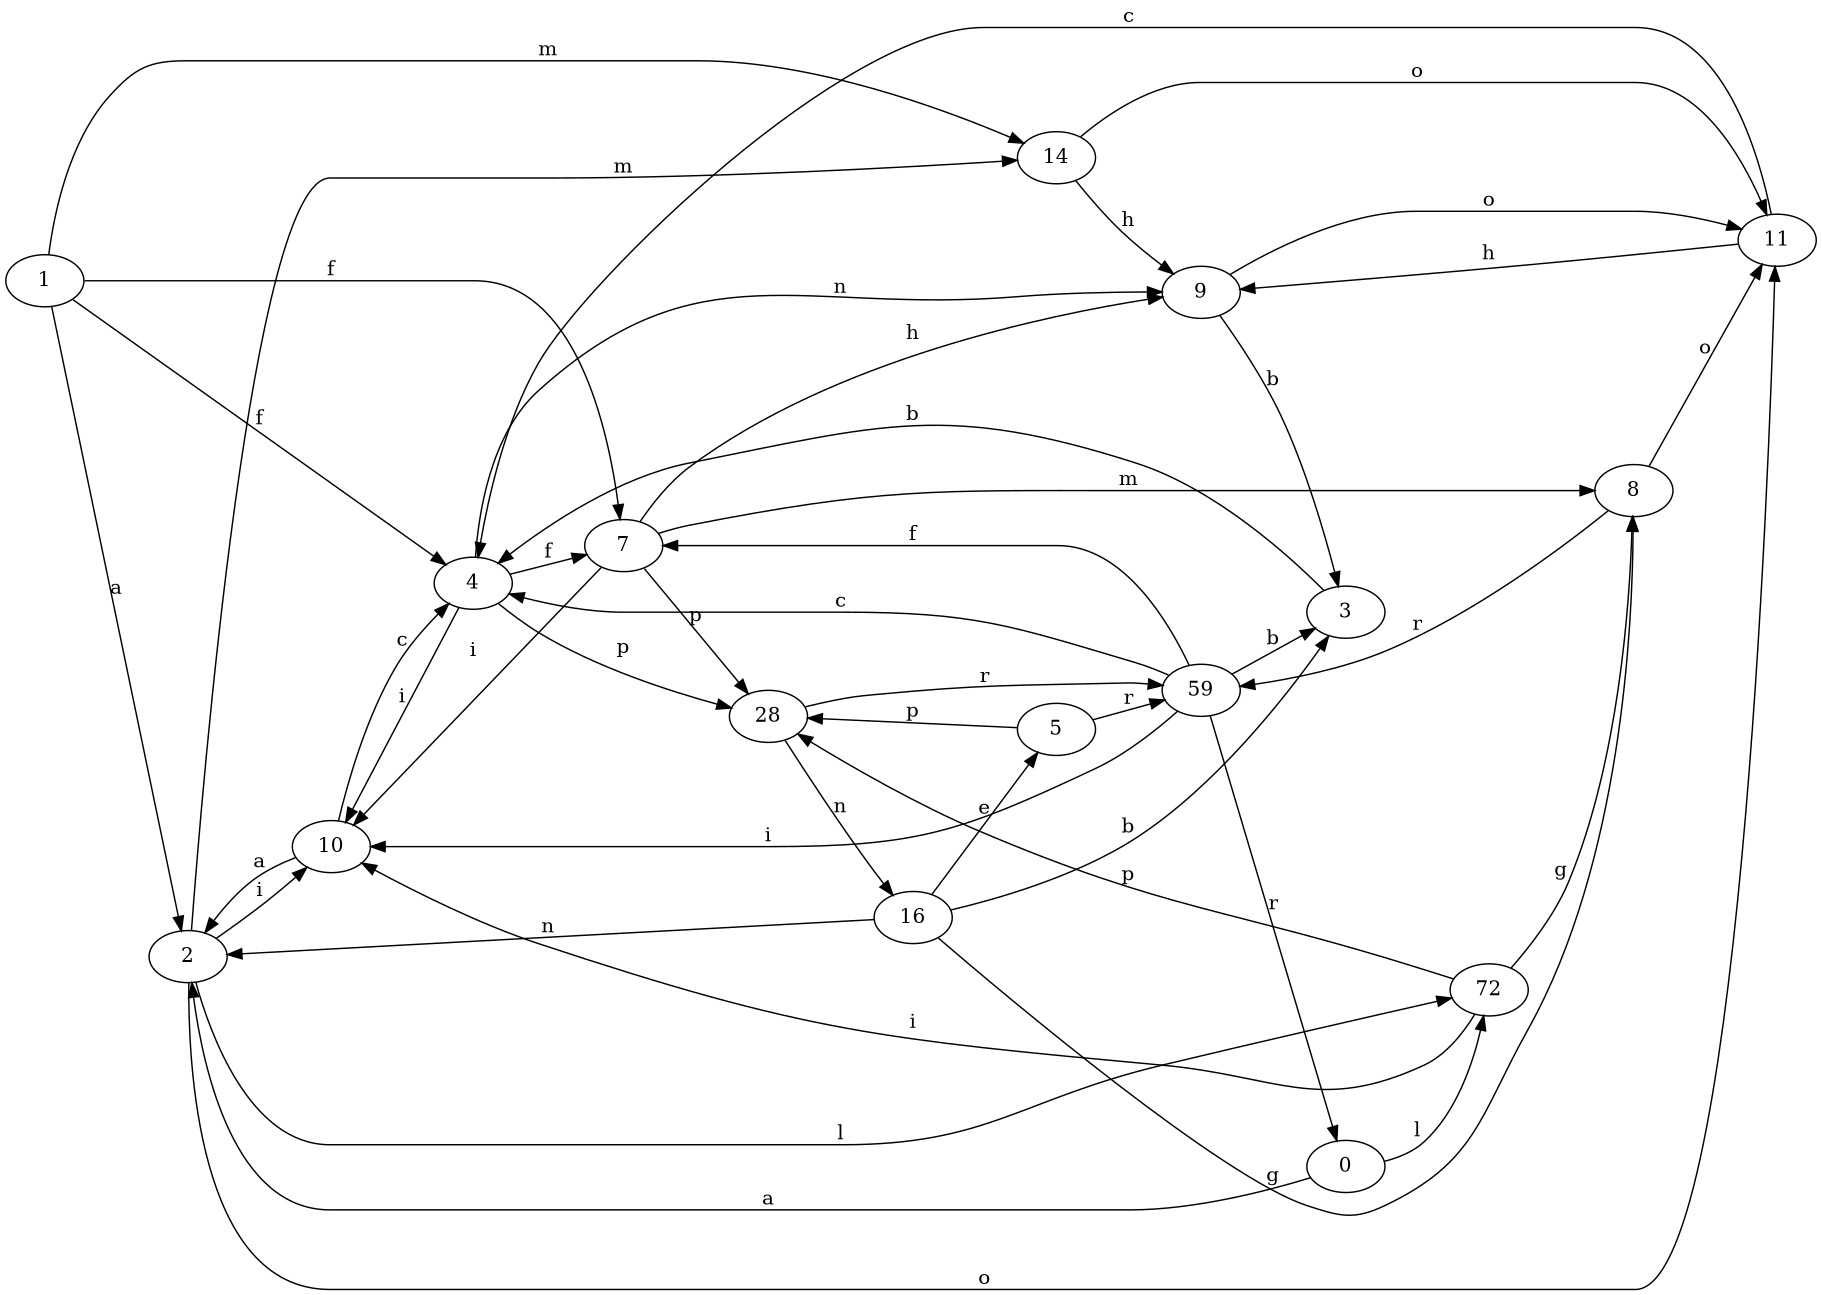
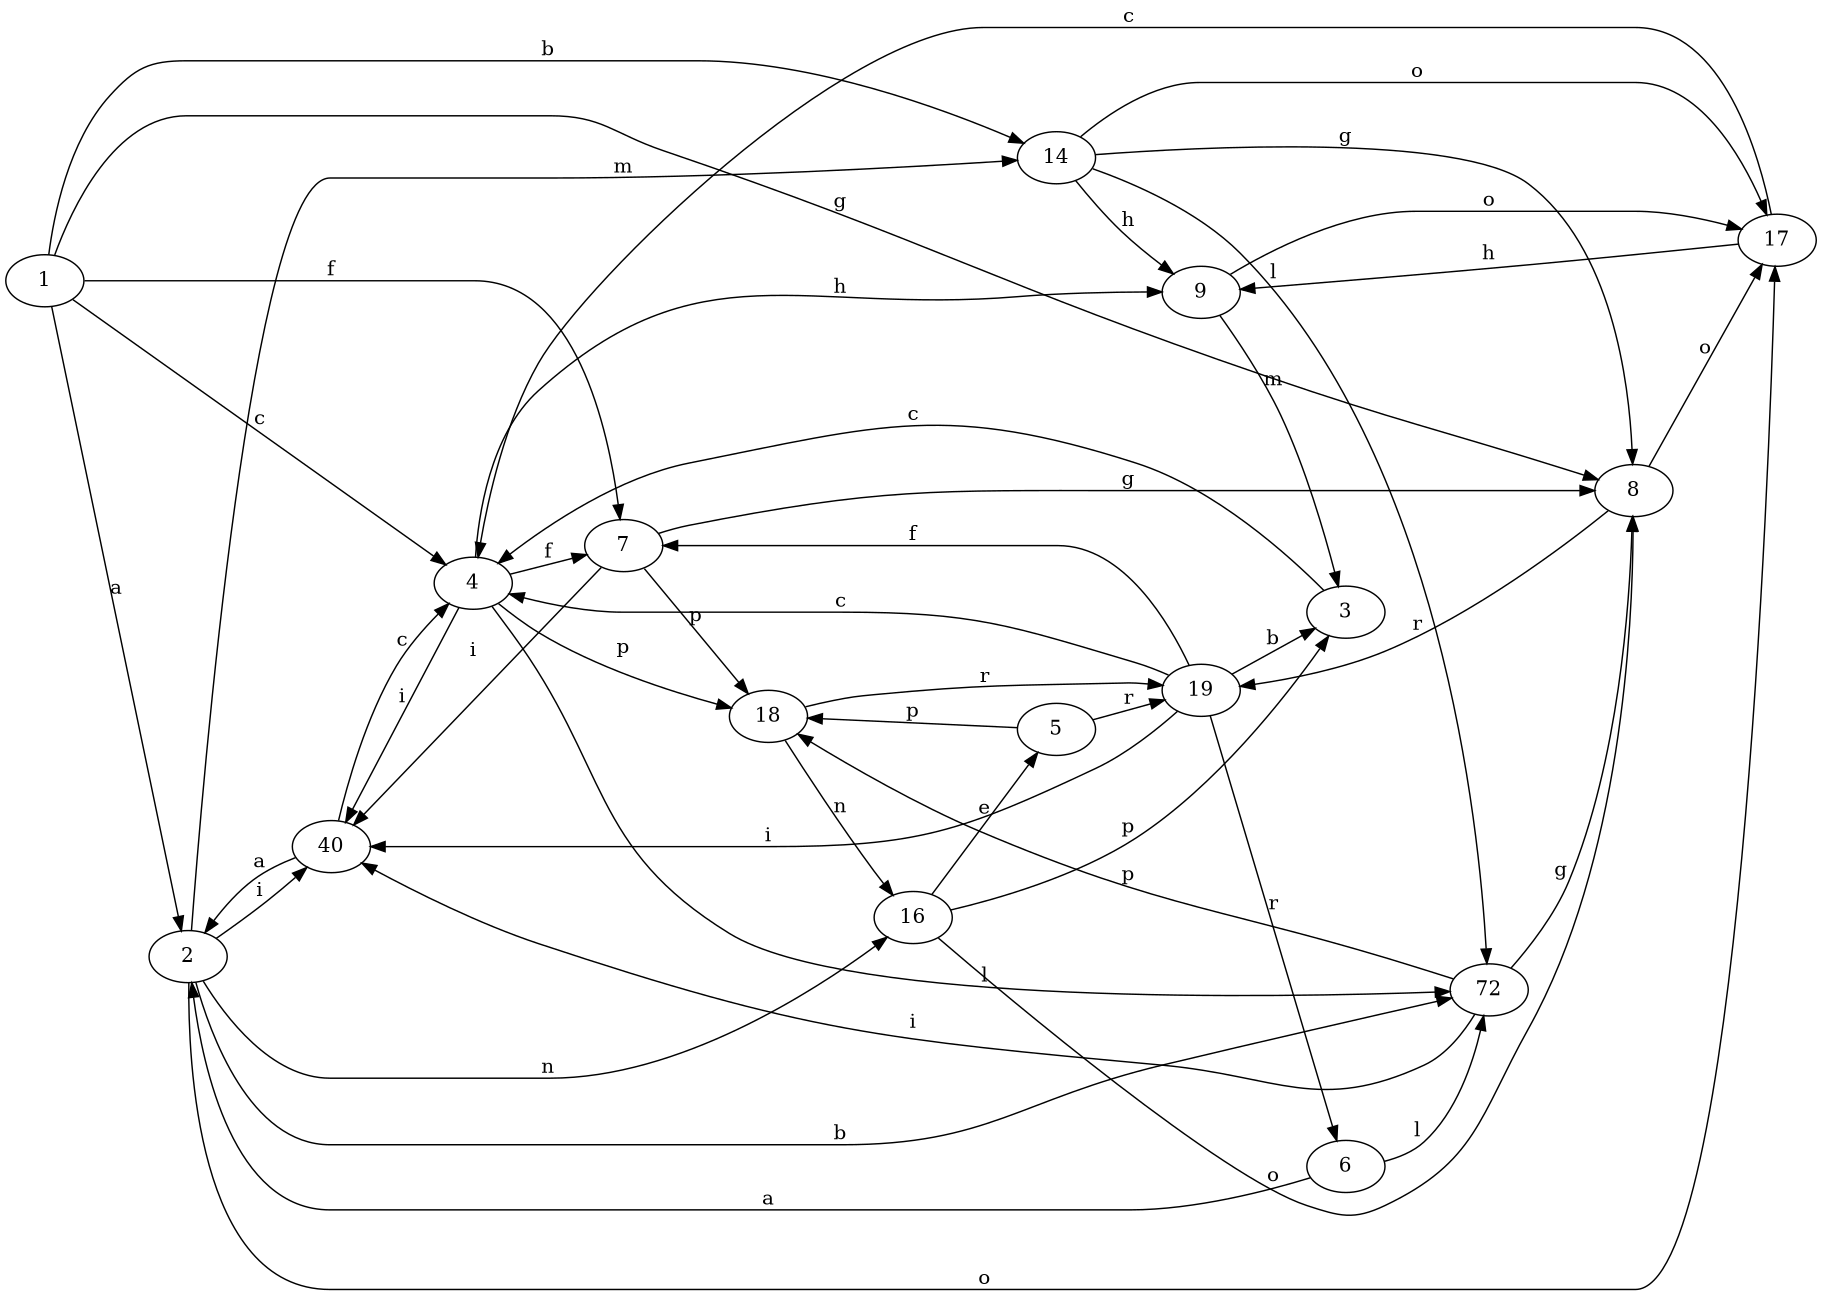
(548, 50) -> (548, 50)
none -> (1461, 160)
none -> (800, 199)
(1777, 240) -> (1777, 240)
(841, 287) -> (841, 287)
(874, 370) -> none
(1274, 380) -> (1274, 380)
(913, 415) -> (913, 415)
(260, 419) -> (260, 419)
none -> (1383, 478)
(1129, 480) -> (1129, 480)
(1201, 690) -> (1201, 690)
(768, 716) -> (768, 716)
(1129, 827) -> (1129, 827)
(331, 847) -> (331, 847)
(558, 937) -> (535, 1078)
none -> (875, 975)
(841, 1134) -> (841, 1134)
(1346, 1166) -> (1346, 1166)
(1274, 1176) -> (1274, 1176)
